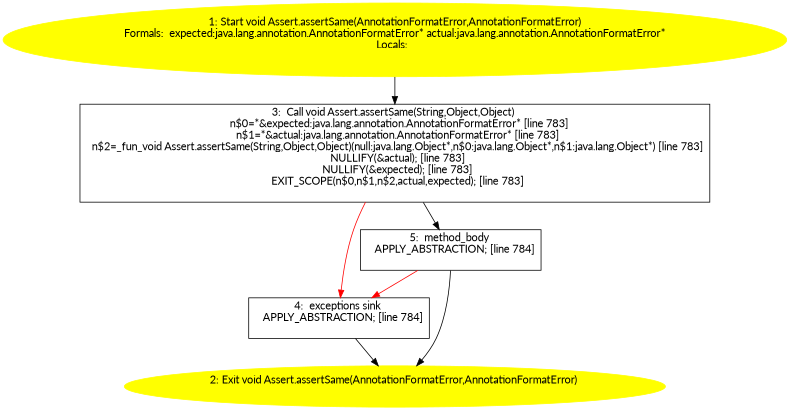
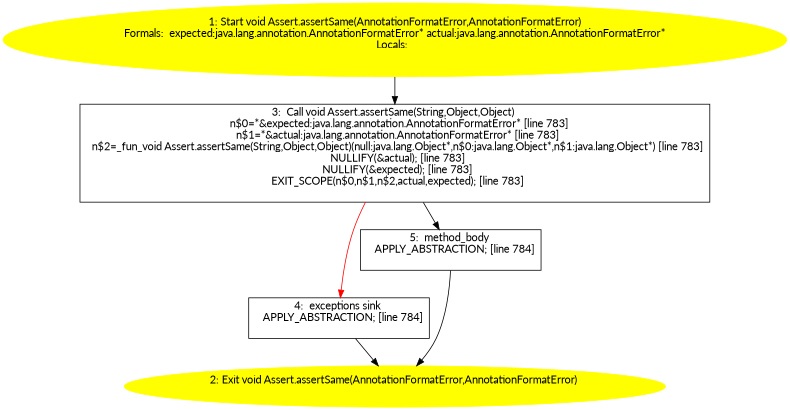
(398, 282) -> none
